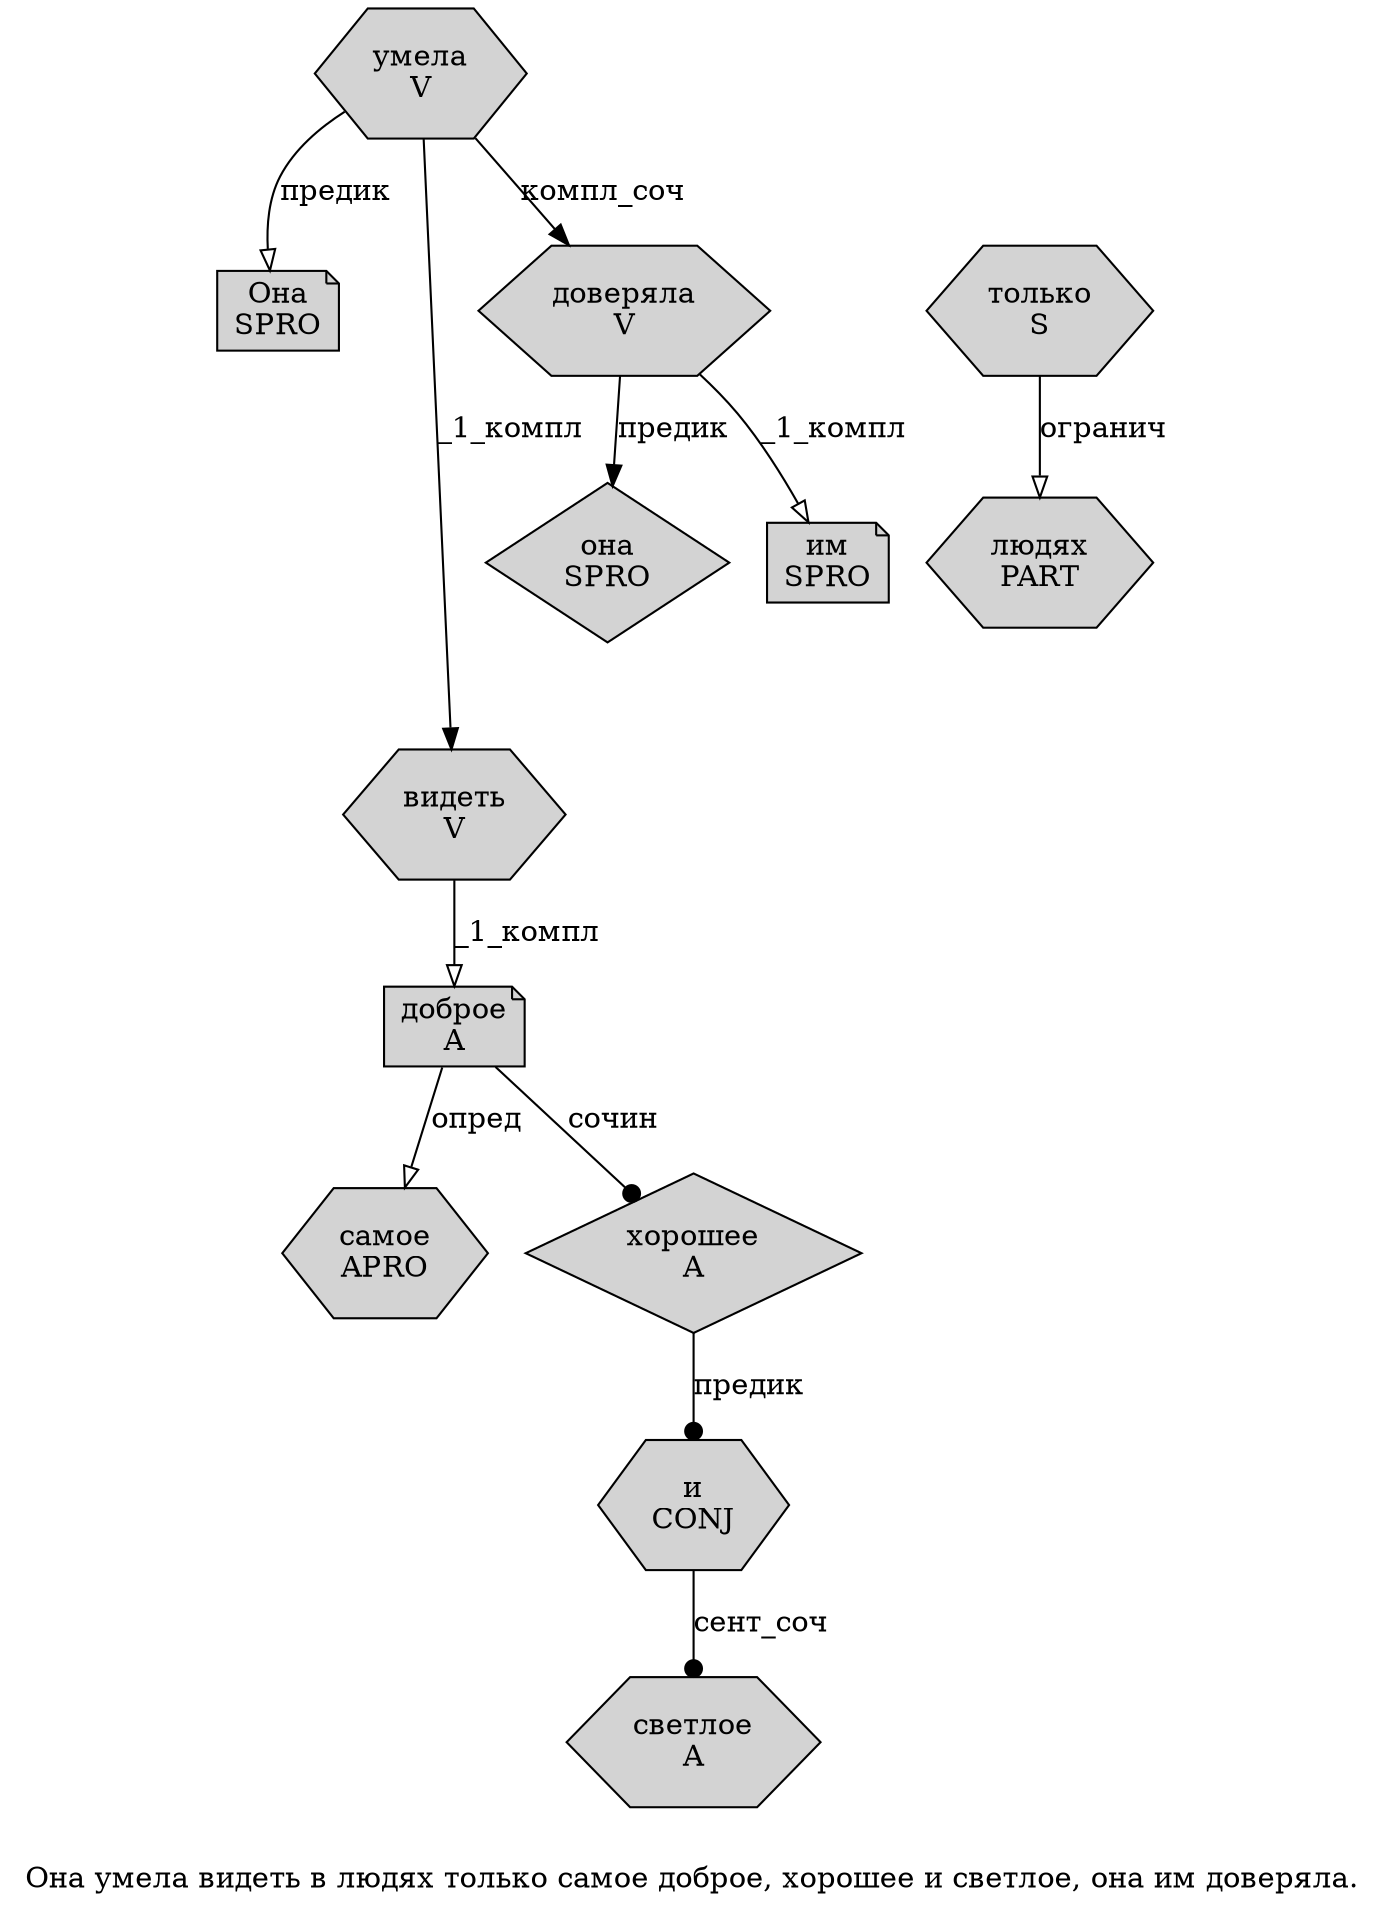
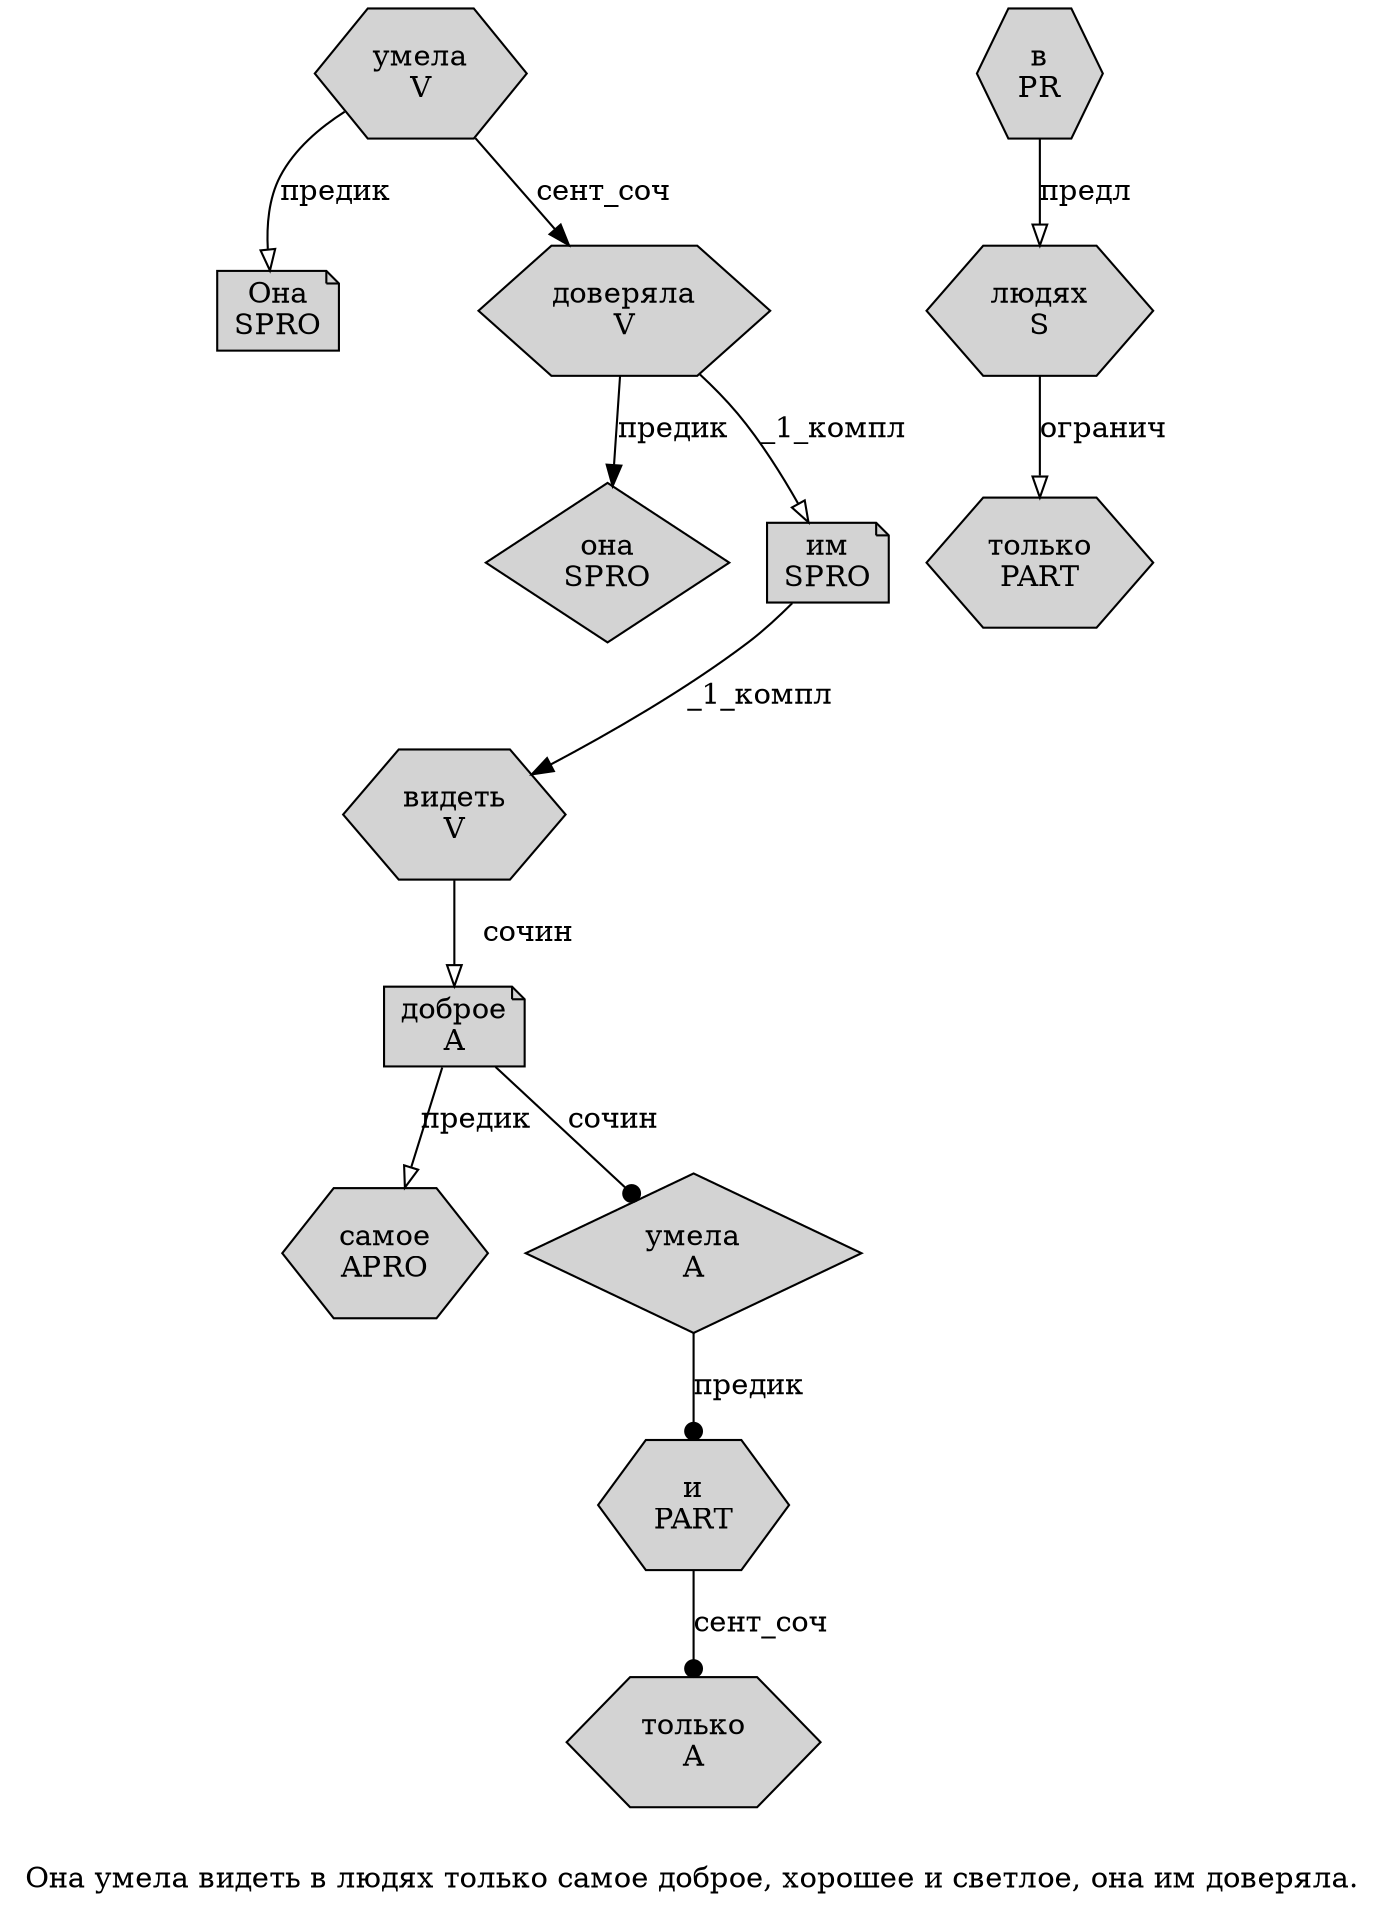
none -> (1040, 74)
(603, 192) -> (603, 192)
(1040, 311) -> (1040, 311)
(437, 433) -> (677, 692)
(1040, 563) -> (1040, 563)
(528, 933) -> (528, 933)
(476, 1120) -> (476, 1120)
(694, 1253) -> (694, 1253)
(694, 1505) -> (694, 1505)
(694, 1742) -> (694, 1742)
